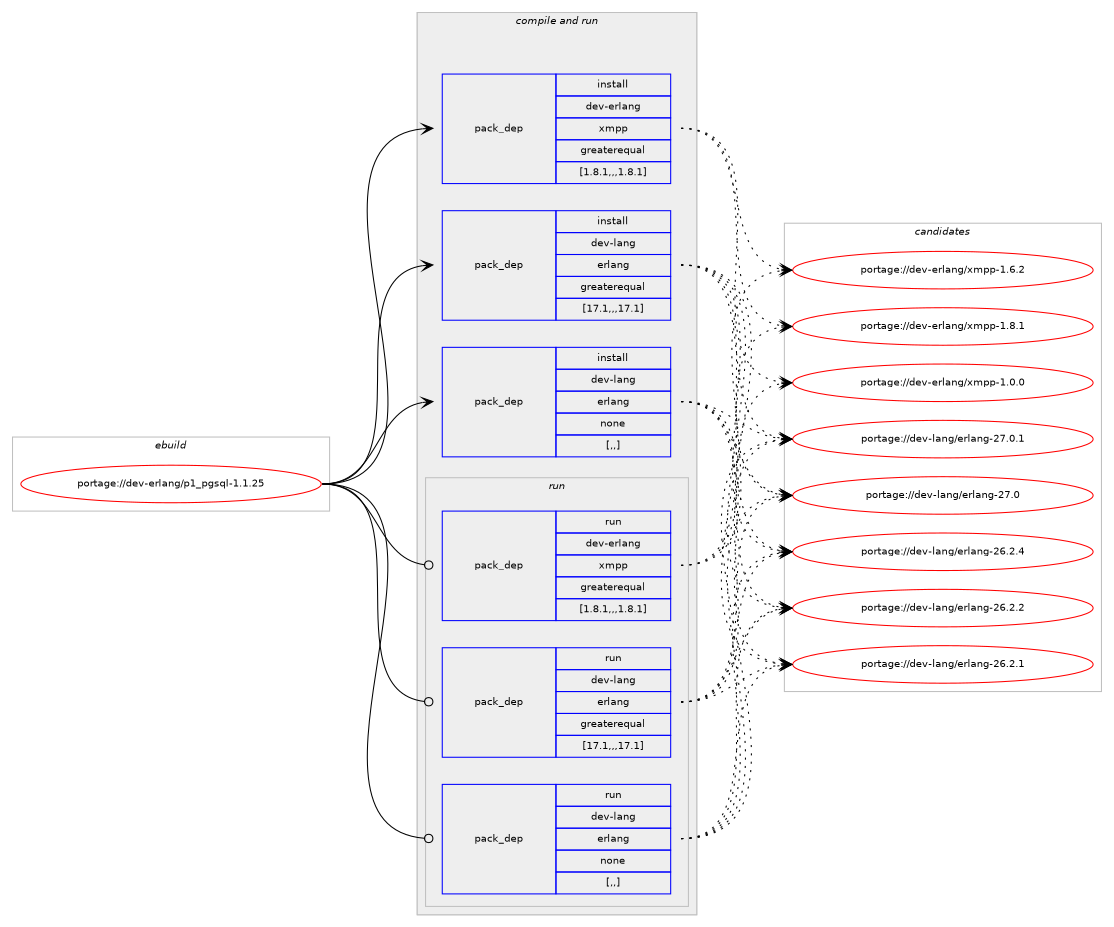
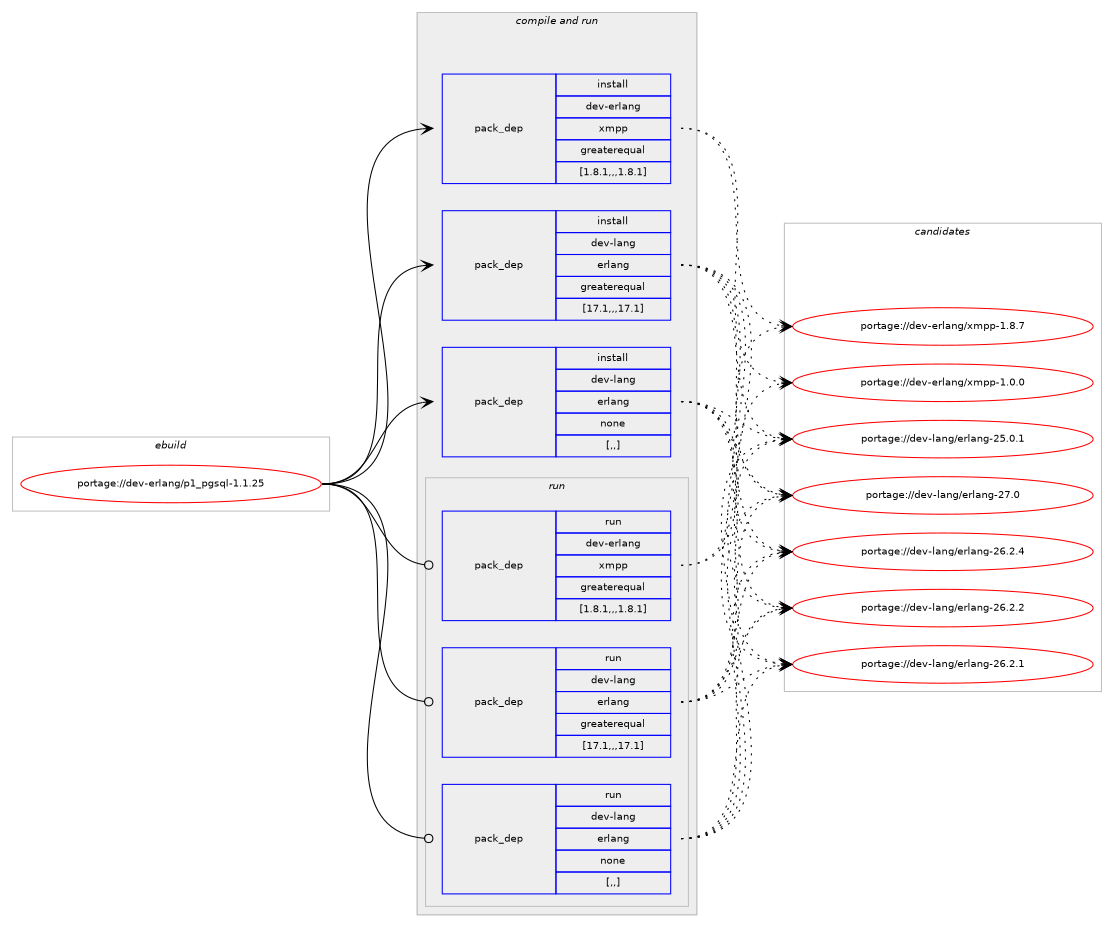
(943, 270) -> none
(943, 326) -> (943, 326)
(943, 439) -> (943, 439)
